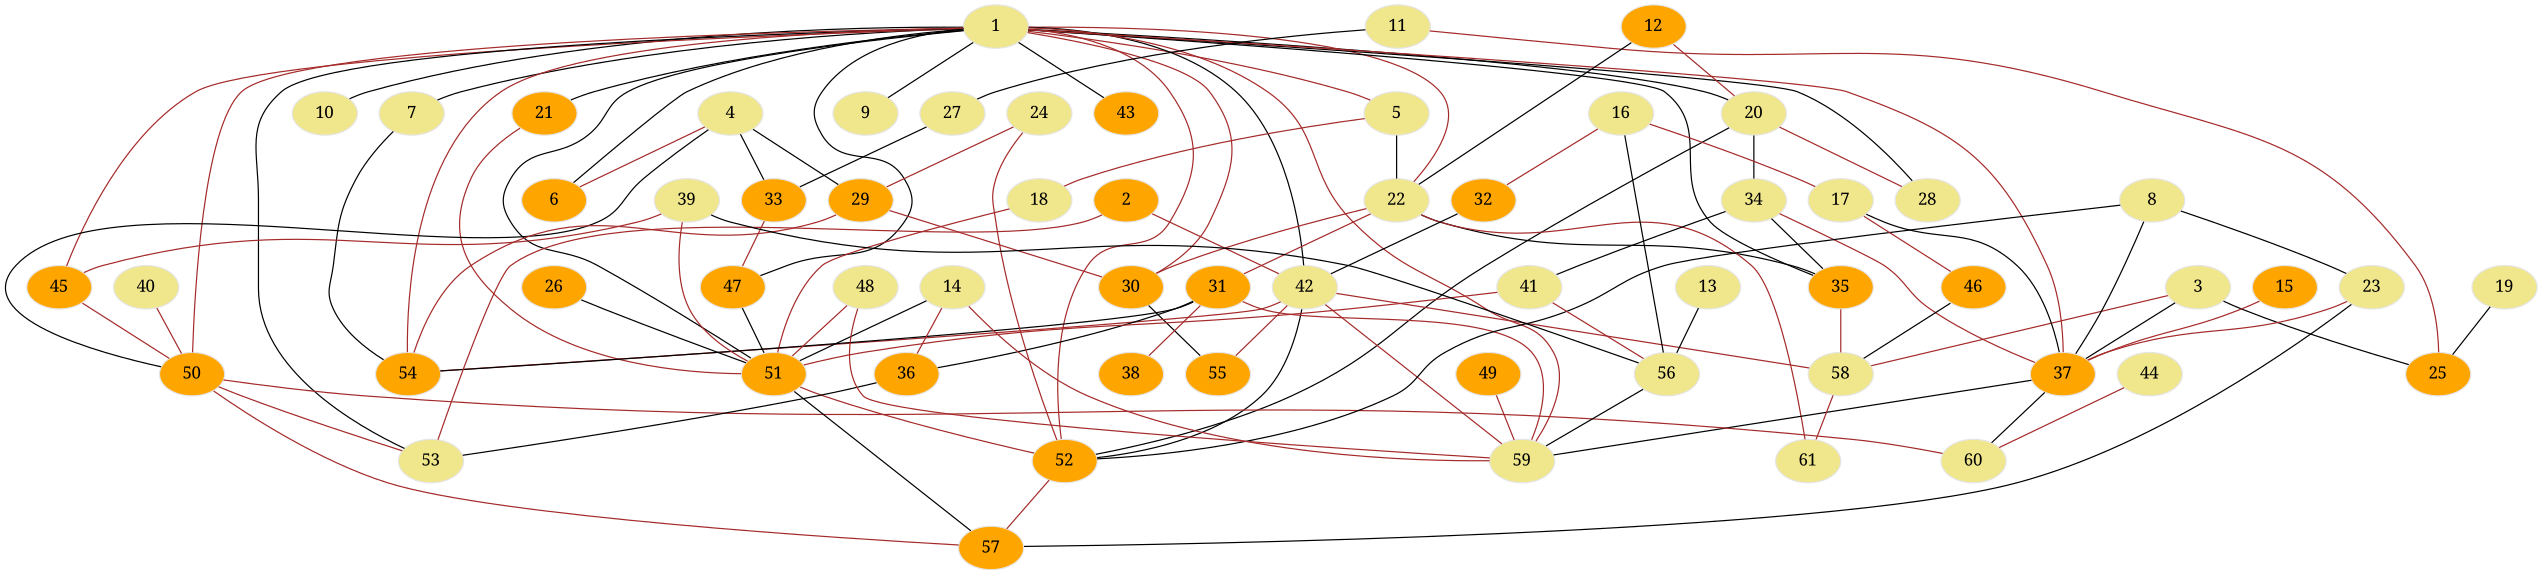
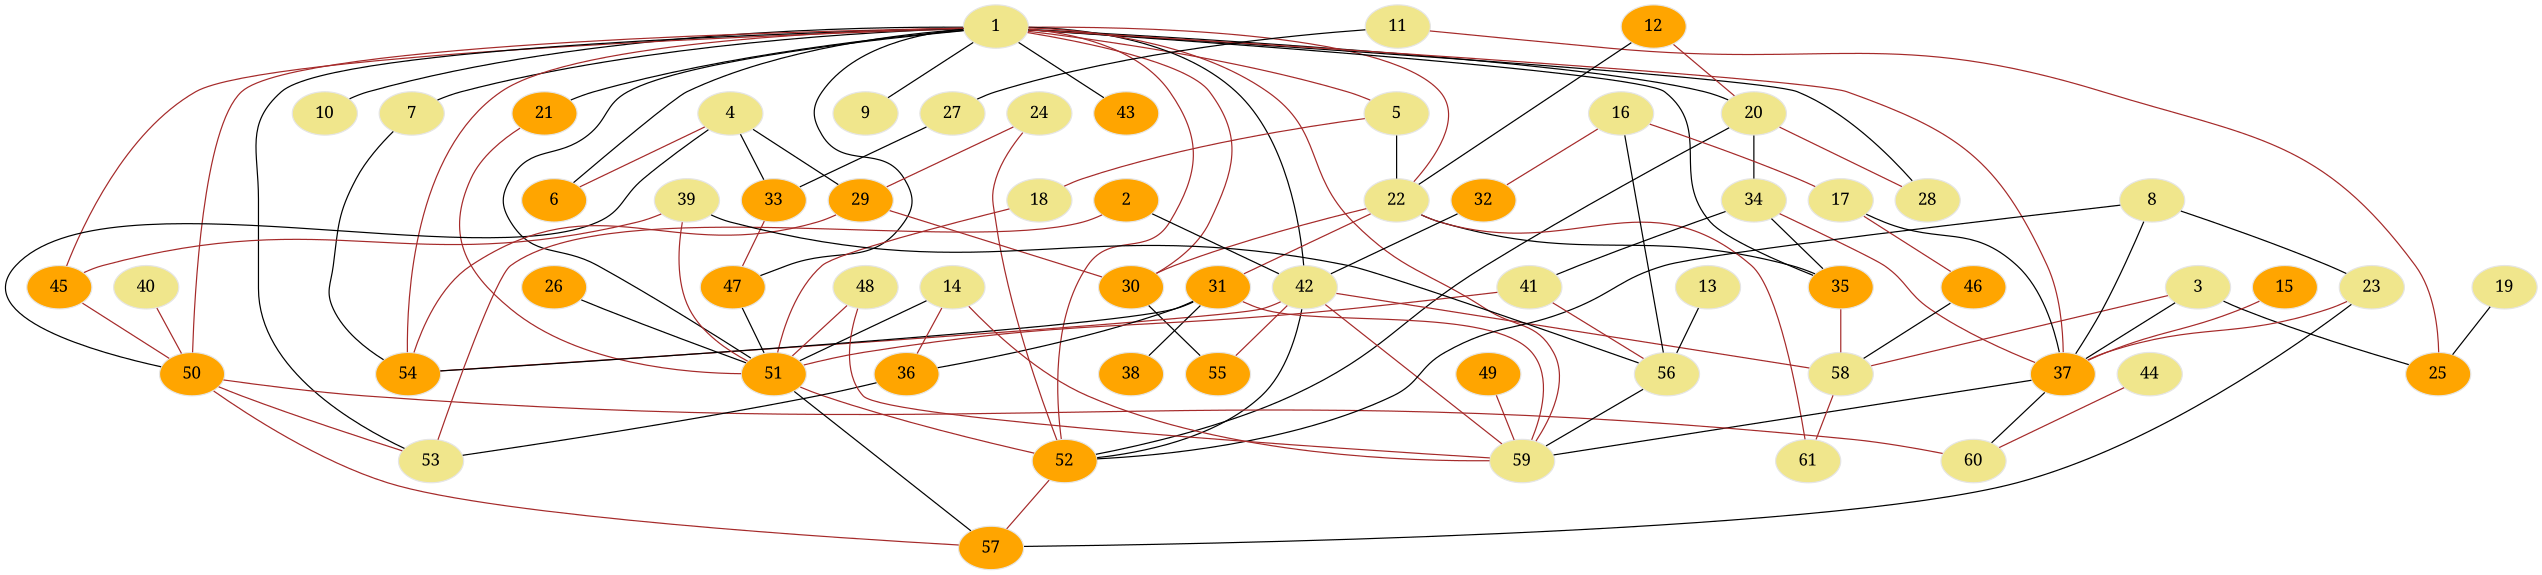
(1193, 233) -> (1193, 233)
(1168, 337) -> (1168, 337)
